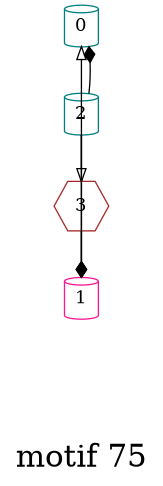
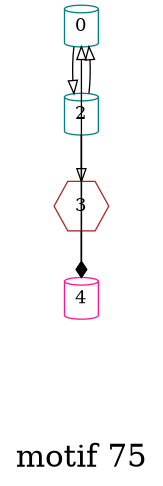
none -> (73, 64)
(90, 77) -> (90, 77)
(81, 298) -> (81, 298)
